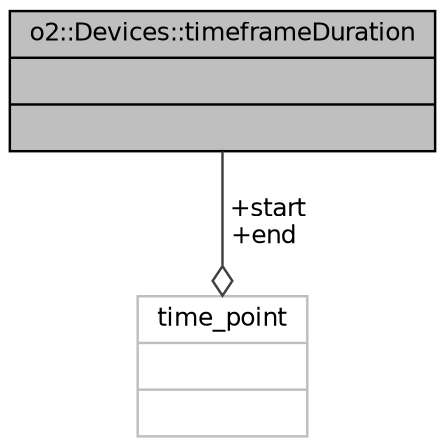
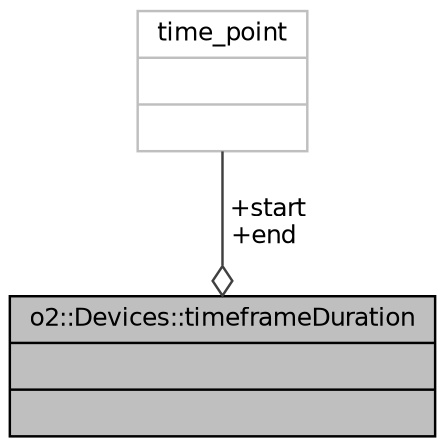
(222, 208) -> (222, 208)
